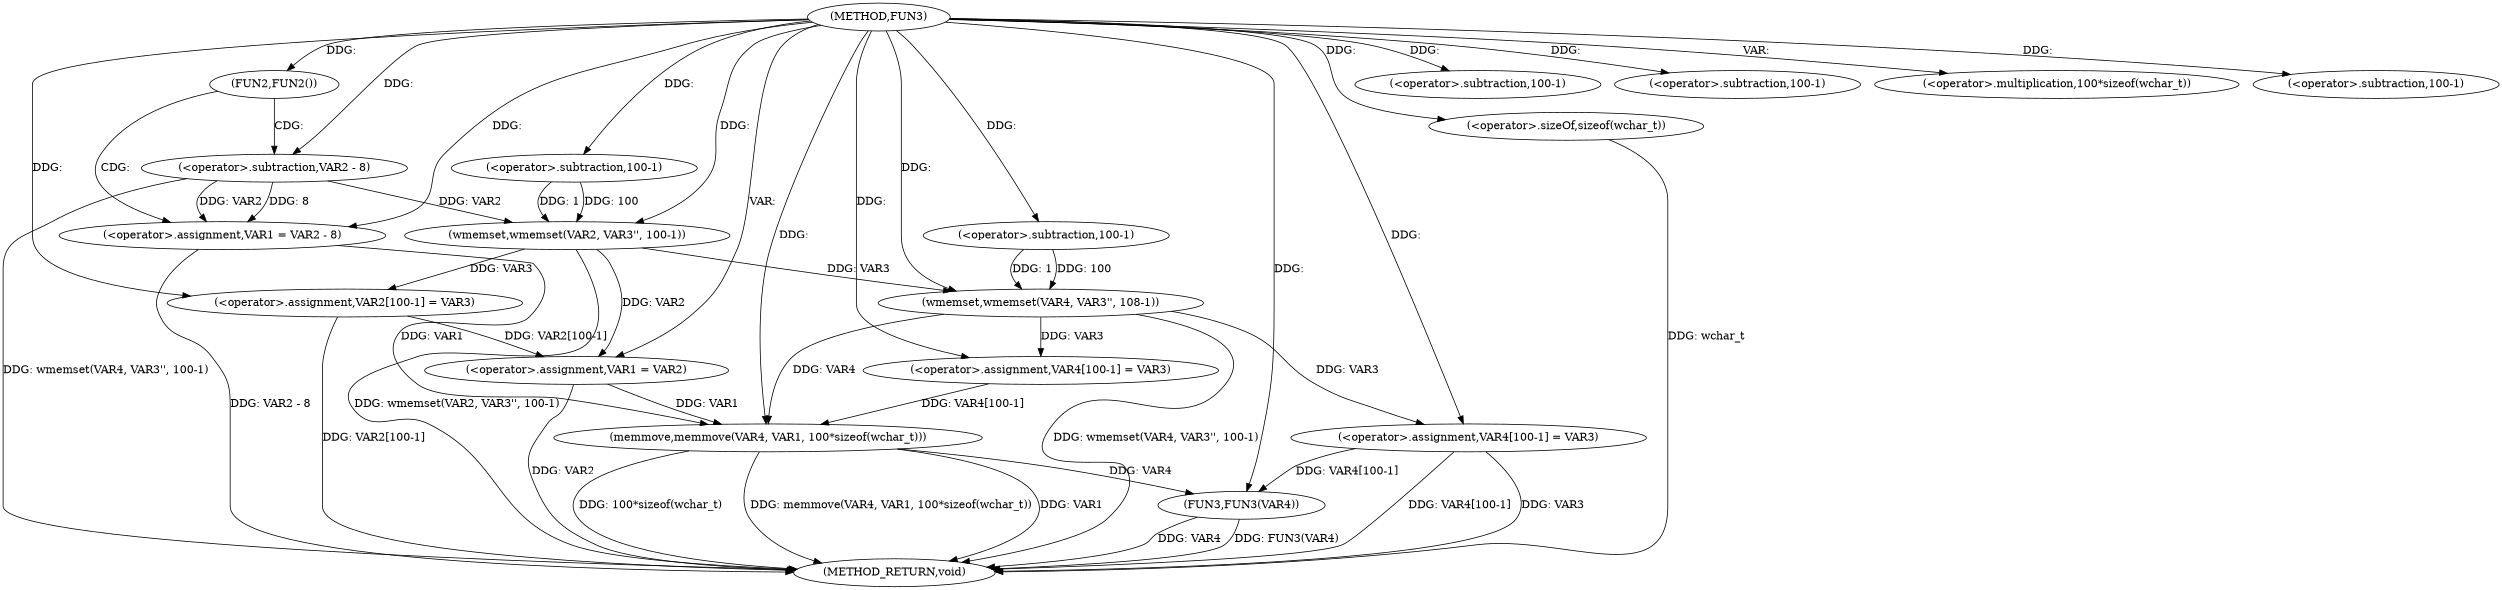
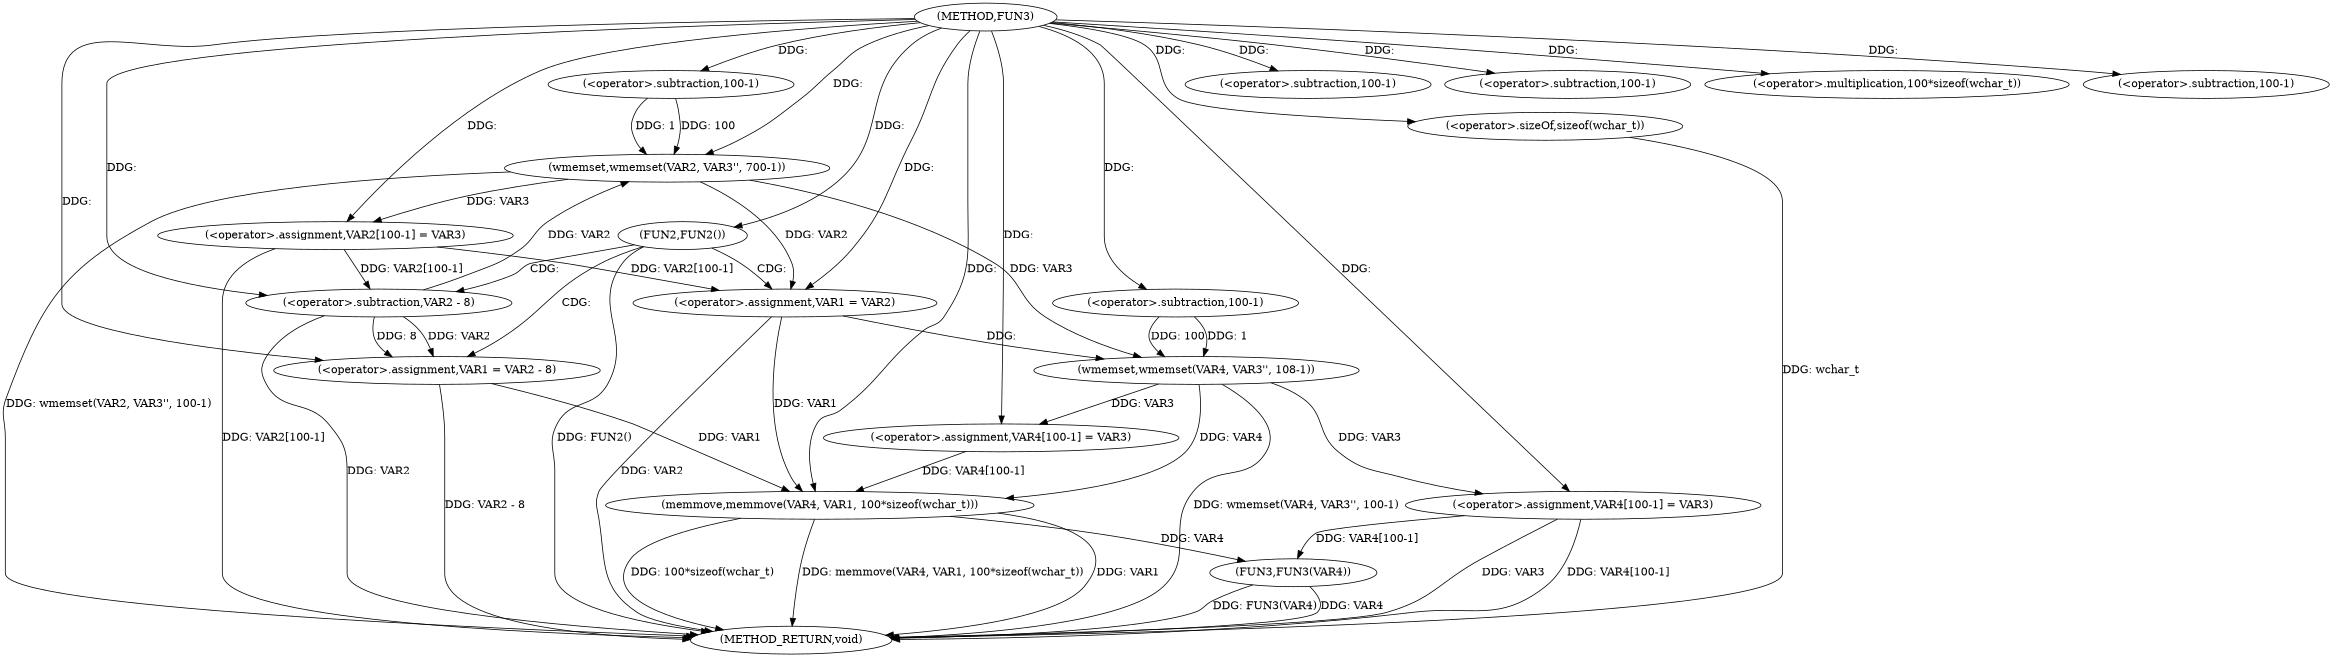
(1758, 51) -> (1565, 51)
(1274, 115) -> none
(901, 170) -> (969, 340)
(765, 202) -> (921, 168)
(567, 236) -> (667, 168)
none -> (741, 263)
none -> (355, 266)
(106, 370) -> (379, 472)
none -> (555, 471)
